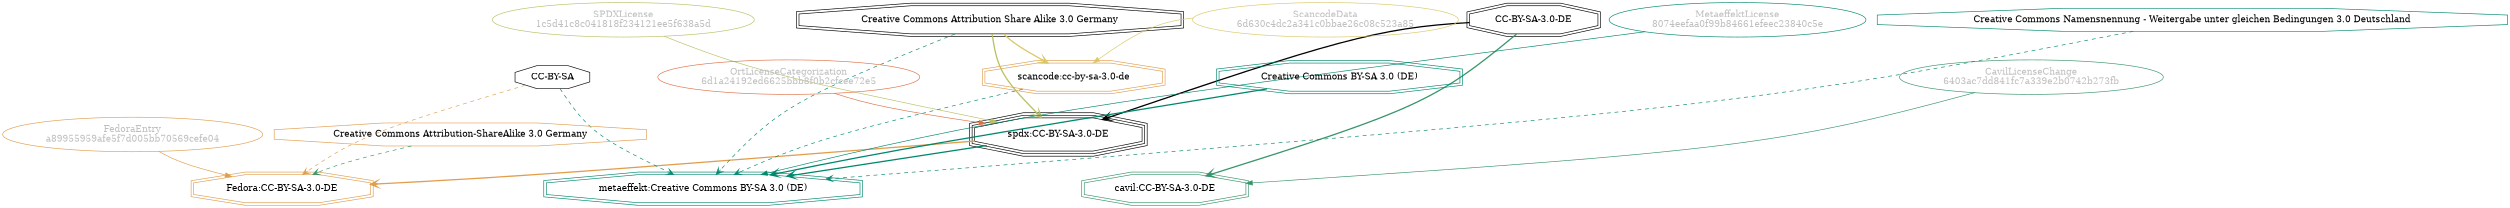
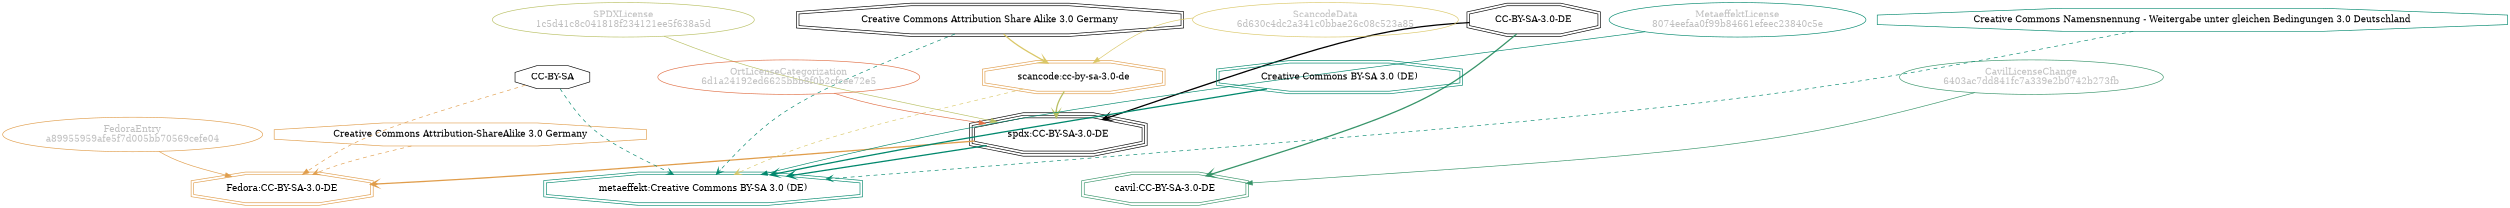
(1006, 78) -> (1059, 101)
(413, 120) -> (413, 120)
(879, 124) -> (879, 124)
(365, 157) -> (365, 157)
